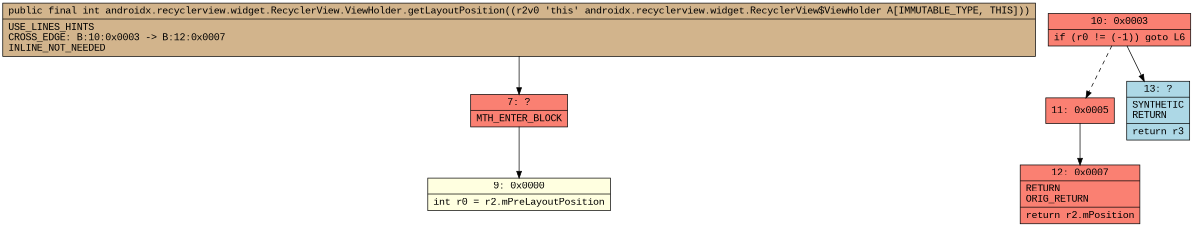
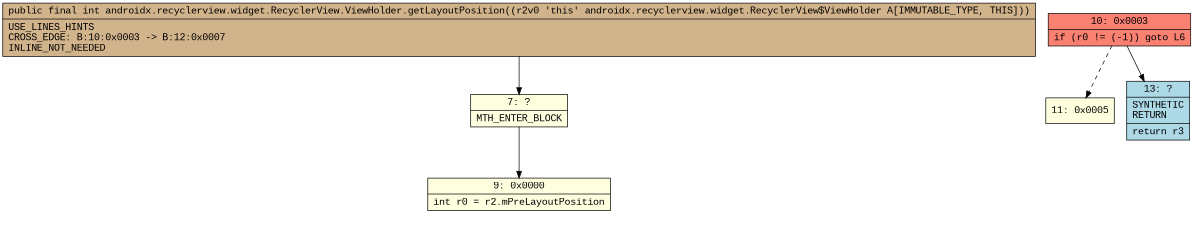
(519, 111) -> (519, 111)
(1080, 111) -> (1080, 111)
(1080, 194) -> none
